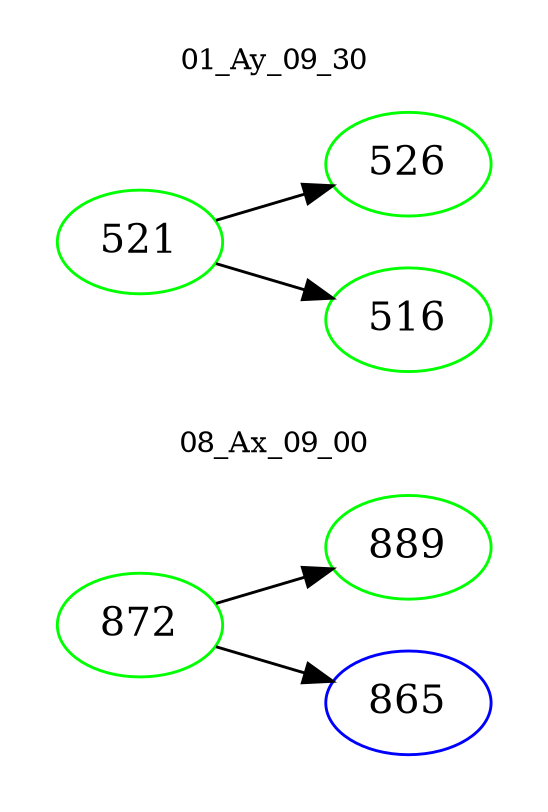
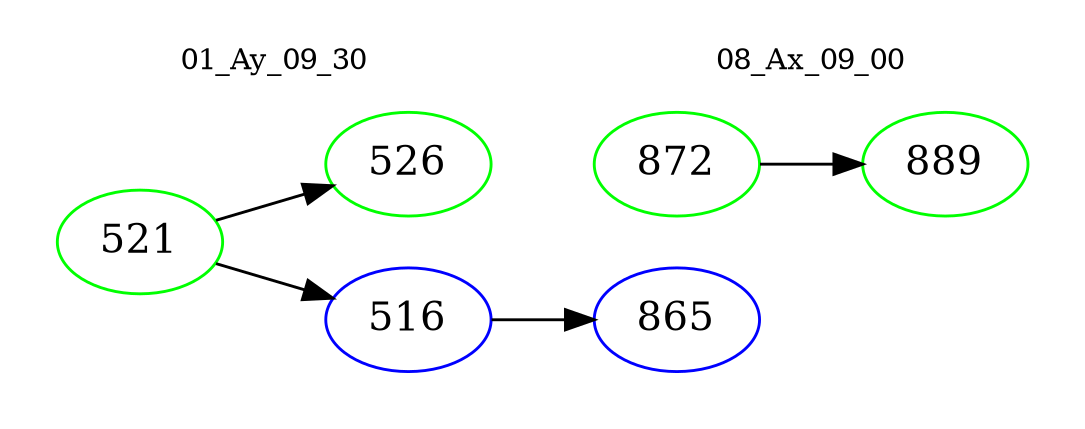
(408, 320) -> (408, 320)
(260, 660) -> (532, 320)
